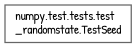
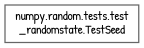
(68, 24) -> (72, 24)
